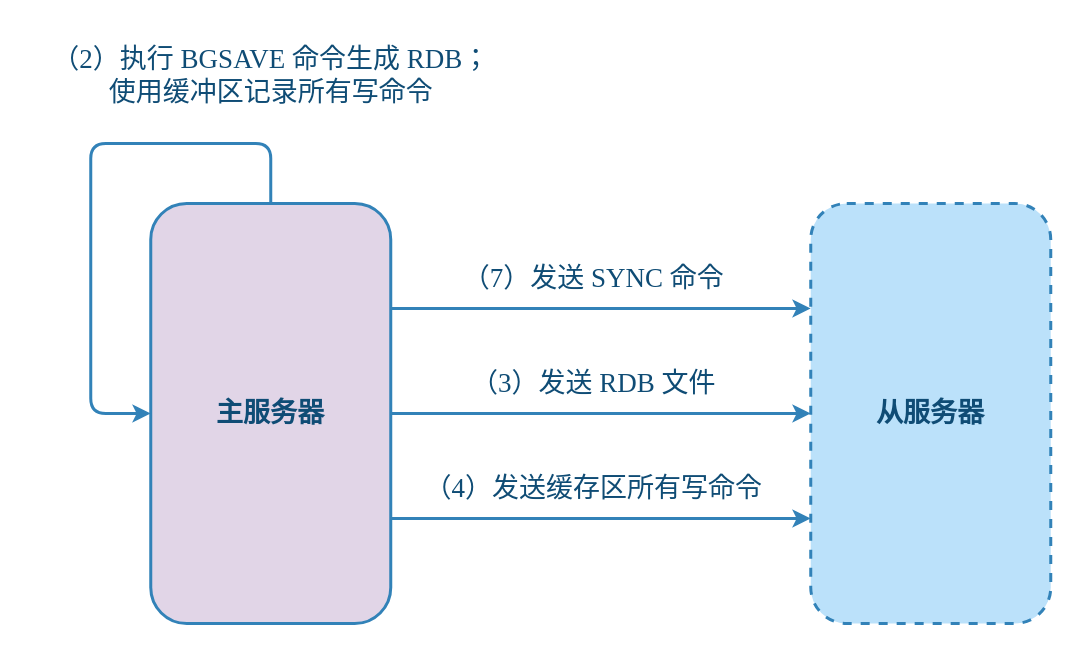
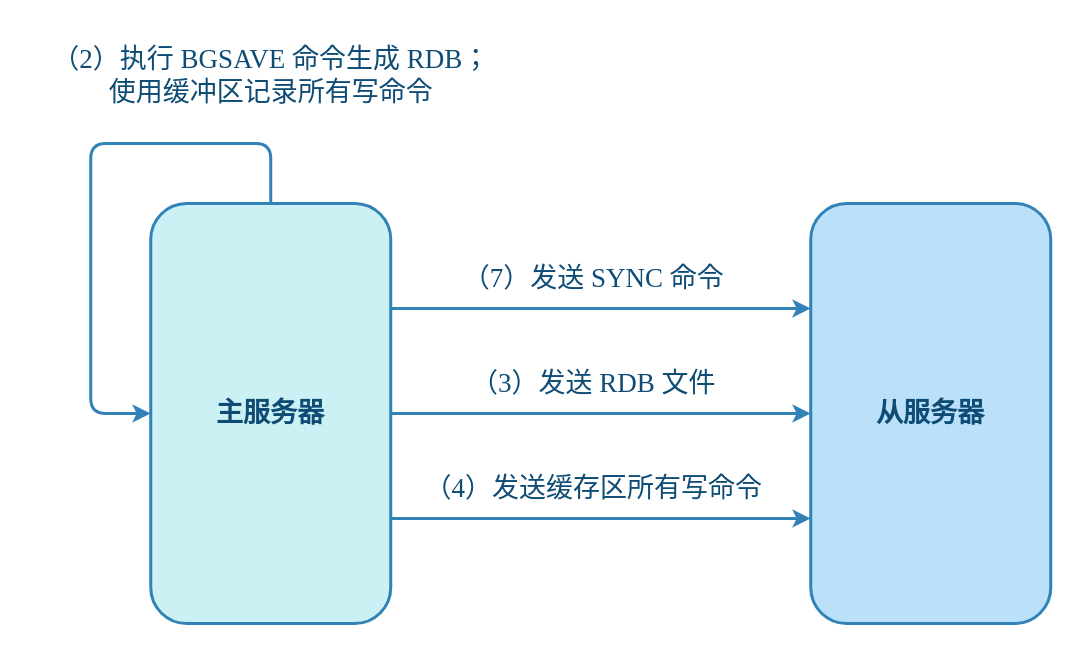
(271, 413) -> (271, 413)
(931, 413) -> (931, 413)
